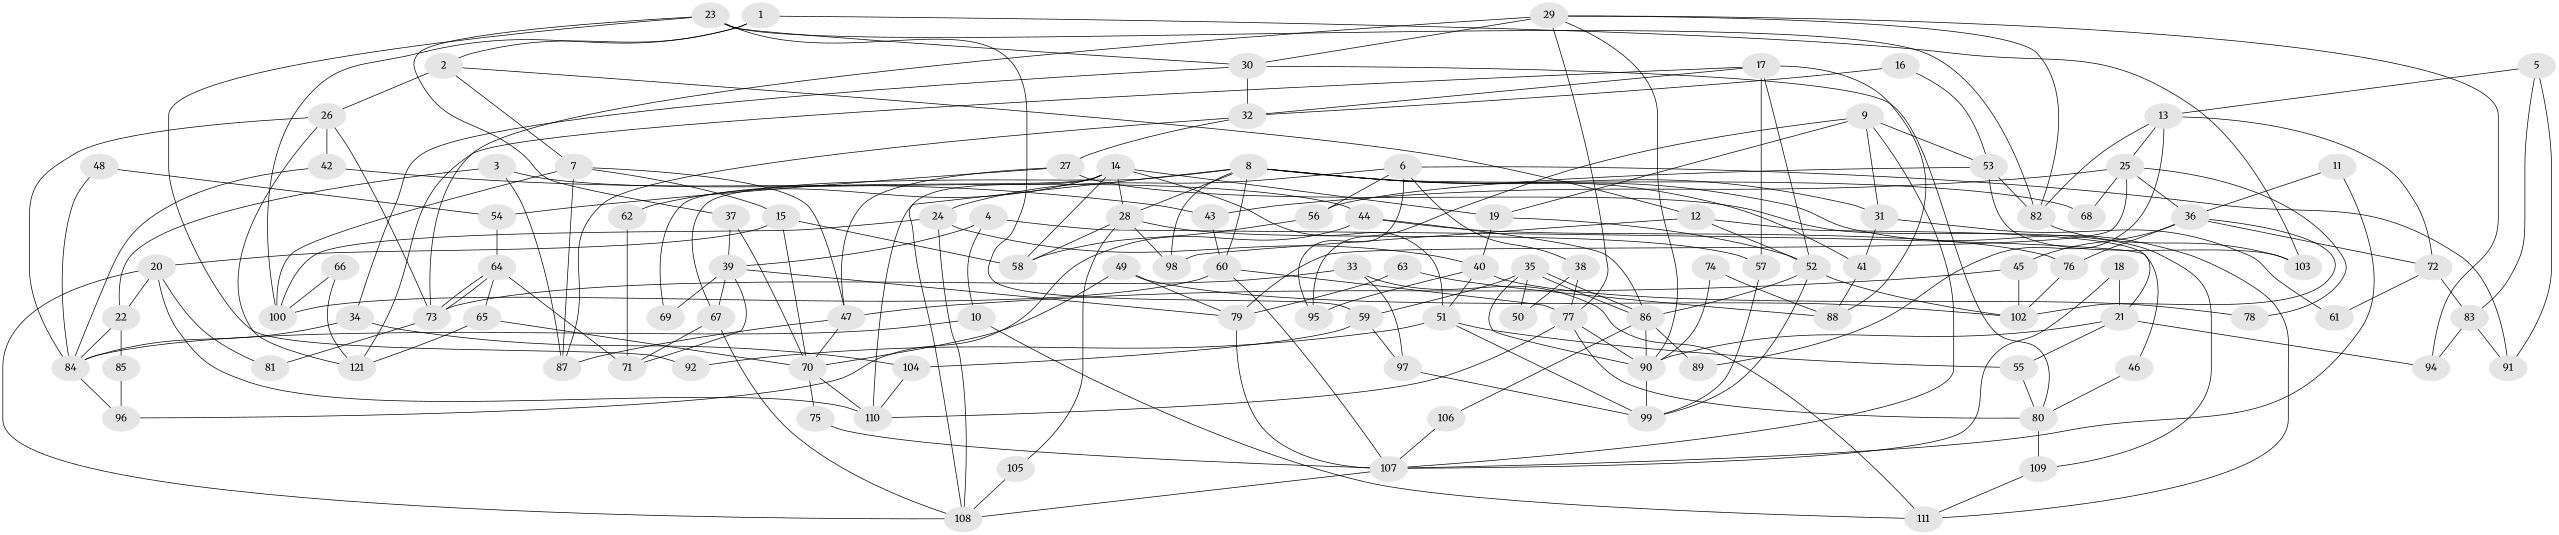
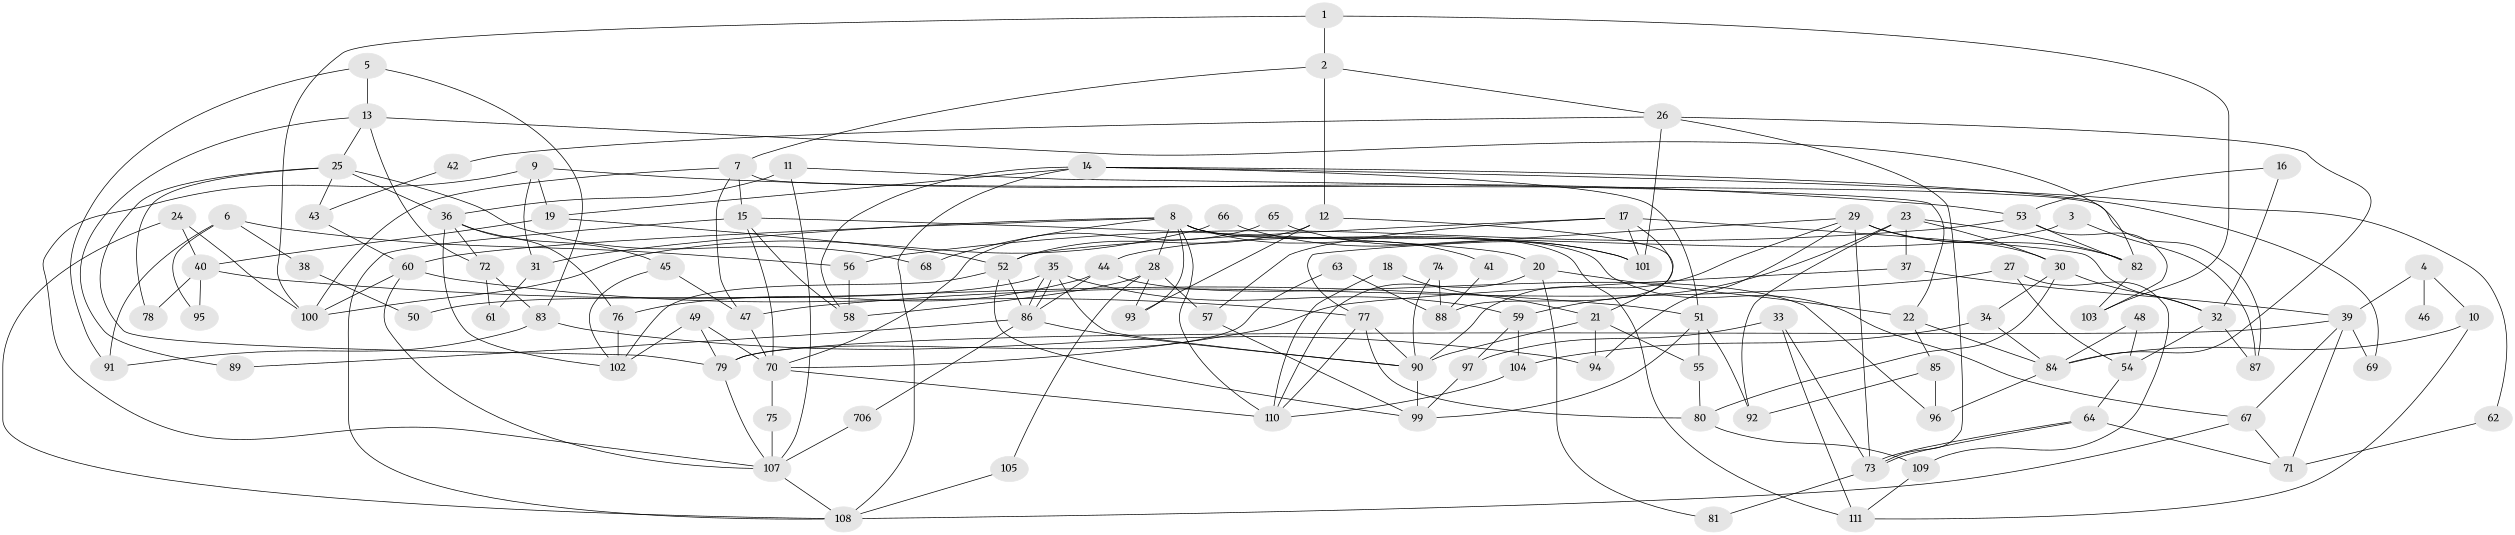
(1154, 136) -> (2172, 343)
(1555, 175) -> none
(1189, 183) -> none
(1120, 192) -> none
(274, 200) -> (1239, 182)
(154, 216) -> none
(1871, 242) -> none
(1172, 267) -> (1130, 318)
(1575, 292) -> none
(490, 293) -> none
(690, 339) -> none
(357, 368) -> (1643, 267)
none -> (1844, 393)
(2086, 393) -> none
(1446, 419) -> (862, 419)
(1935, 441) -> (1302, 323)
(350, 501) -> (349, 413)
